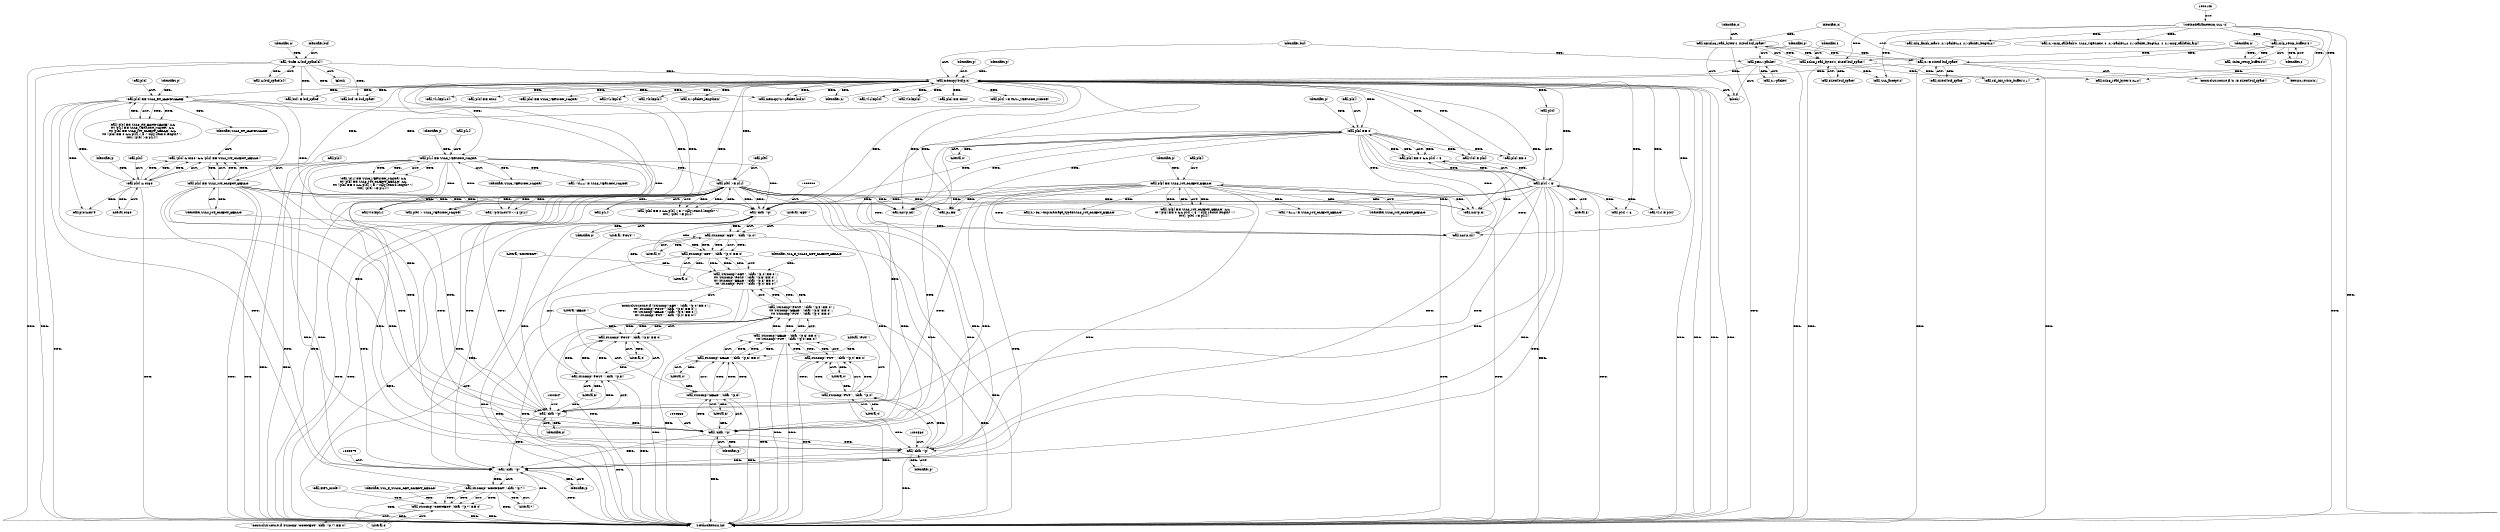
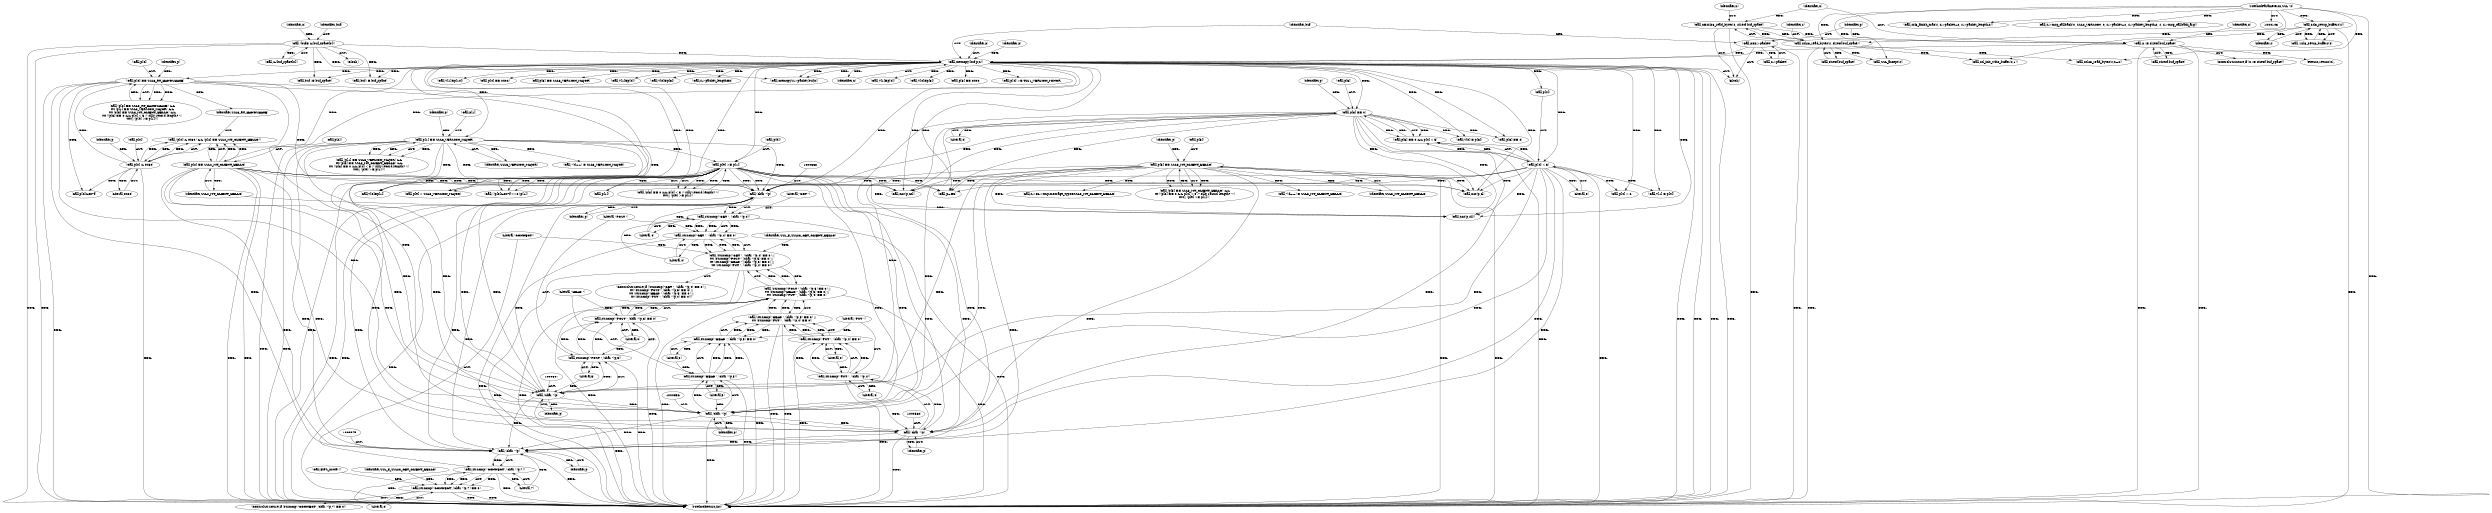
(2205, 15) -> (2271, 15)
(2245, 62) -> (2312, 44)
